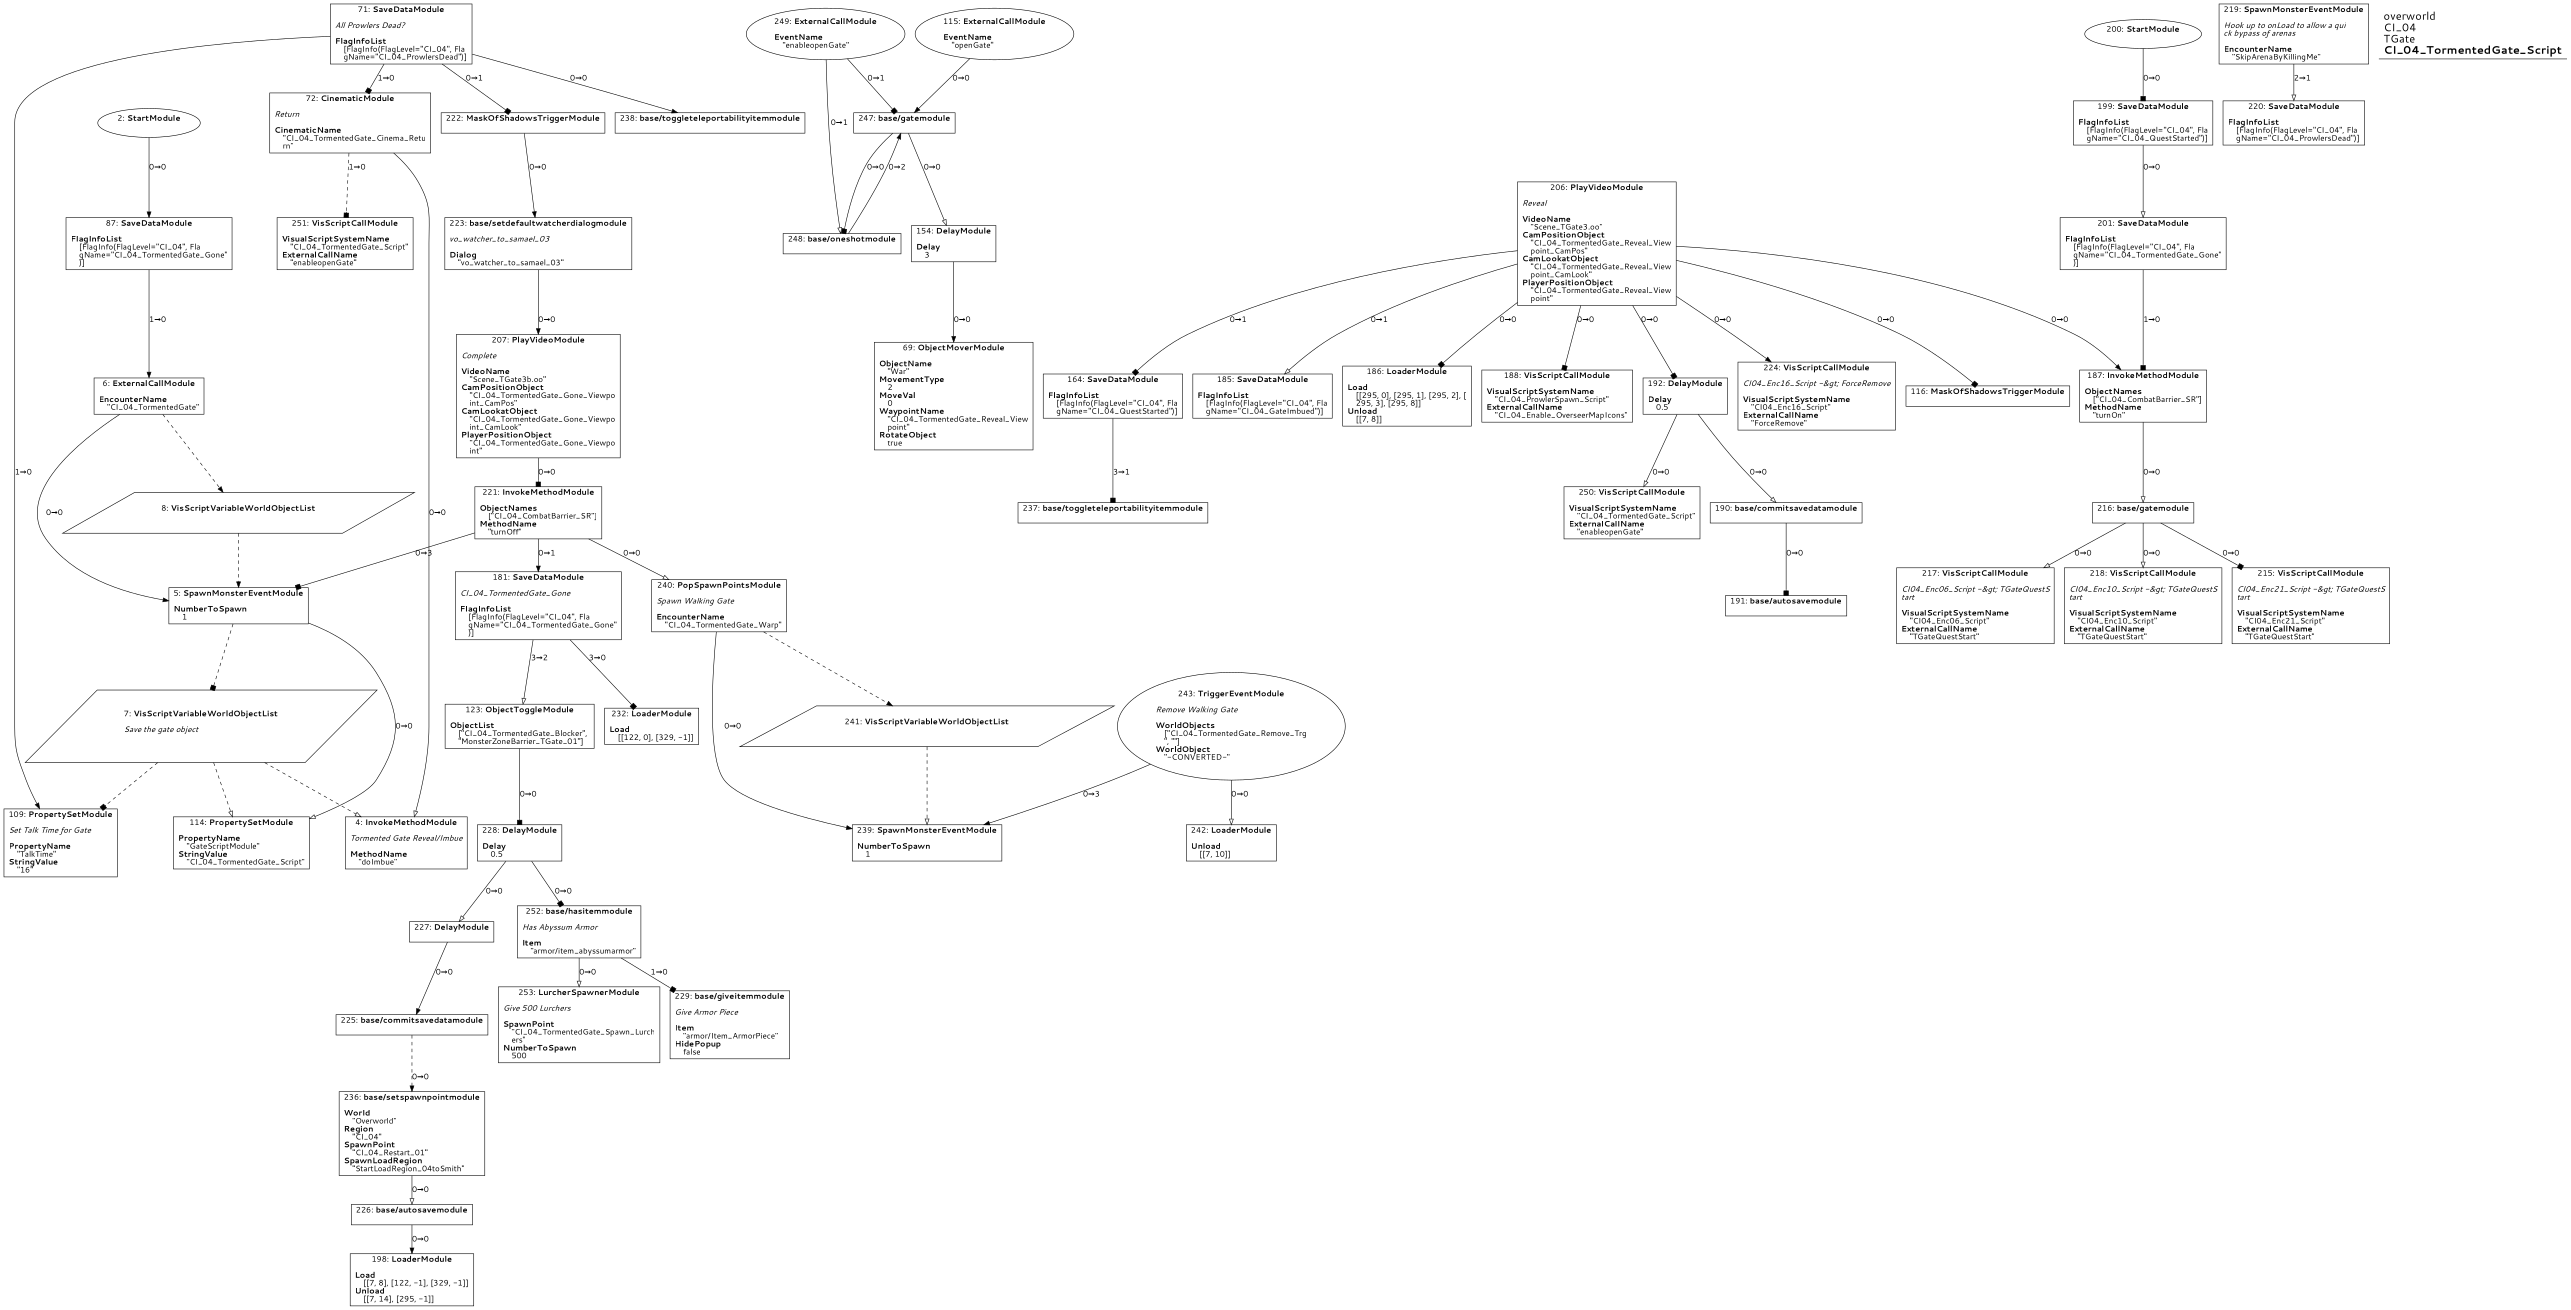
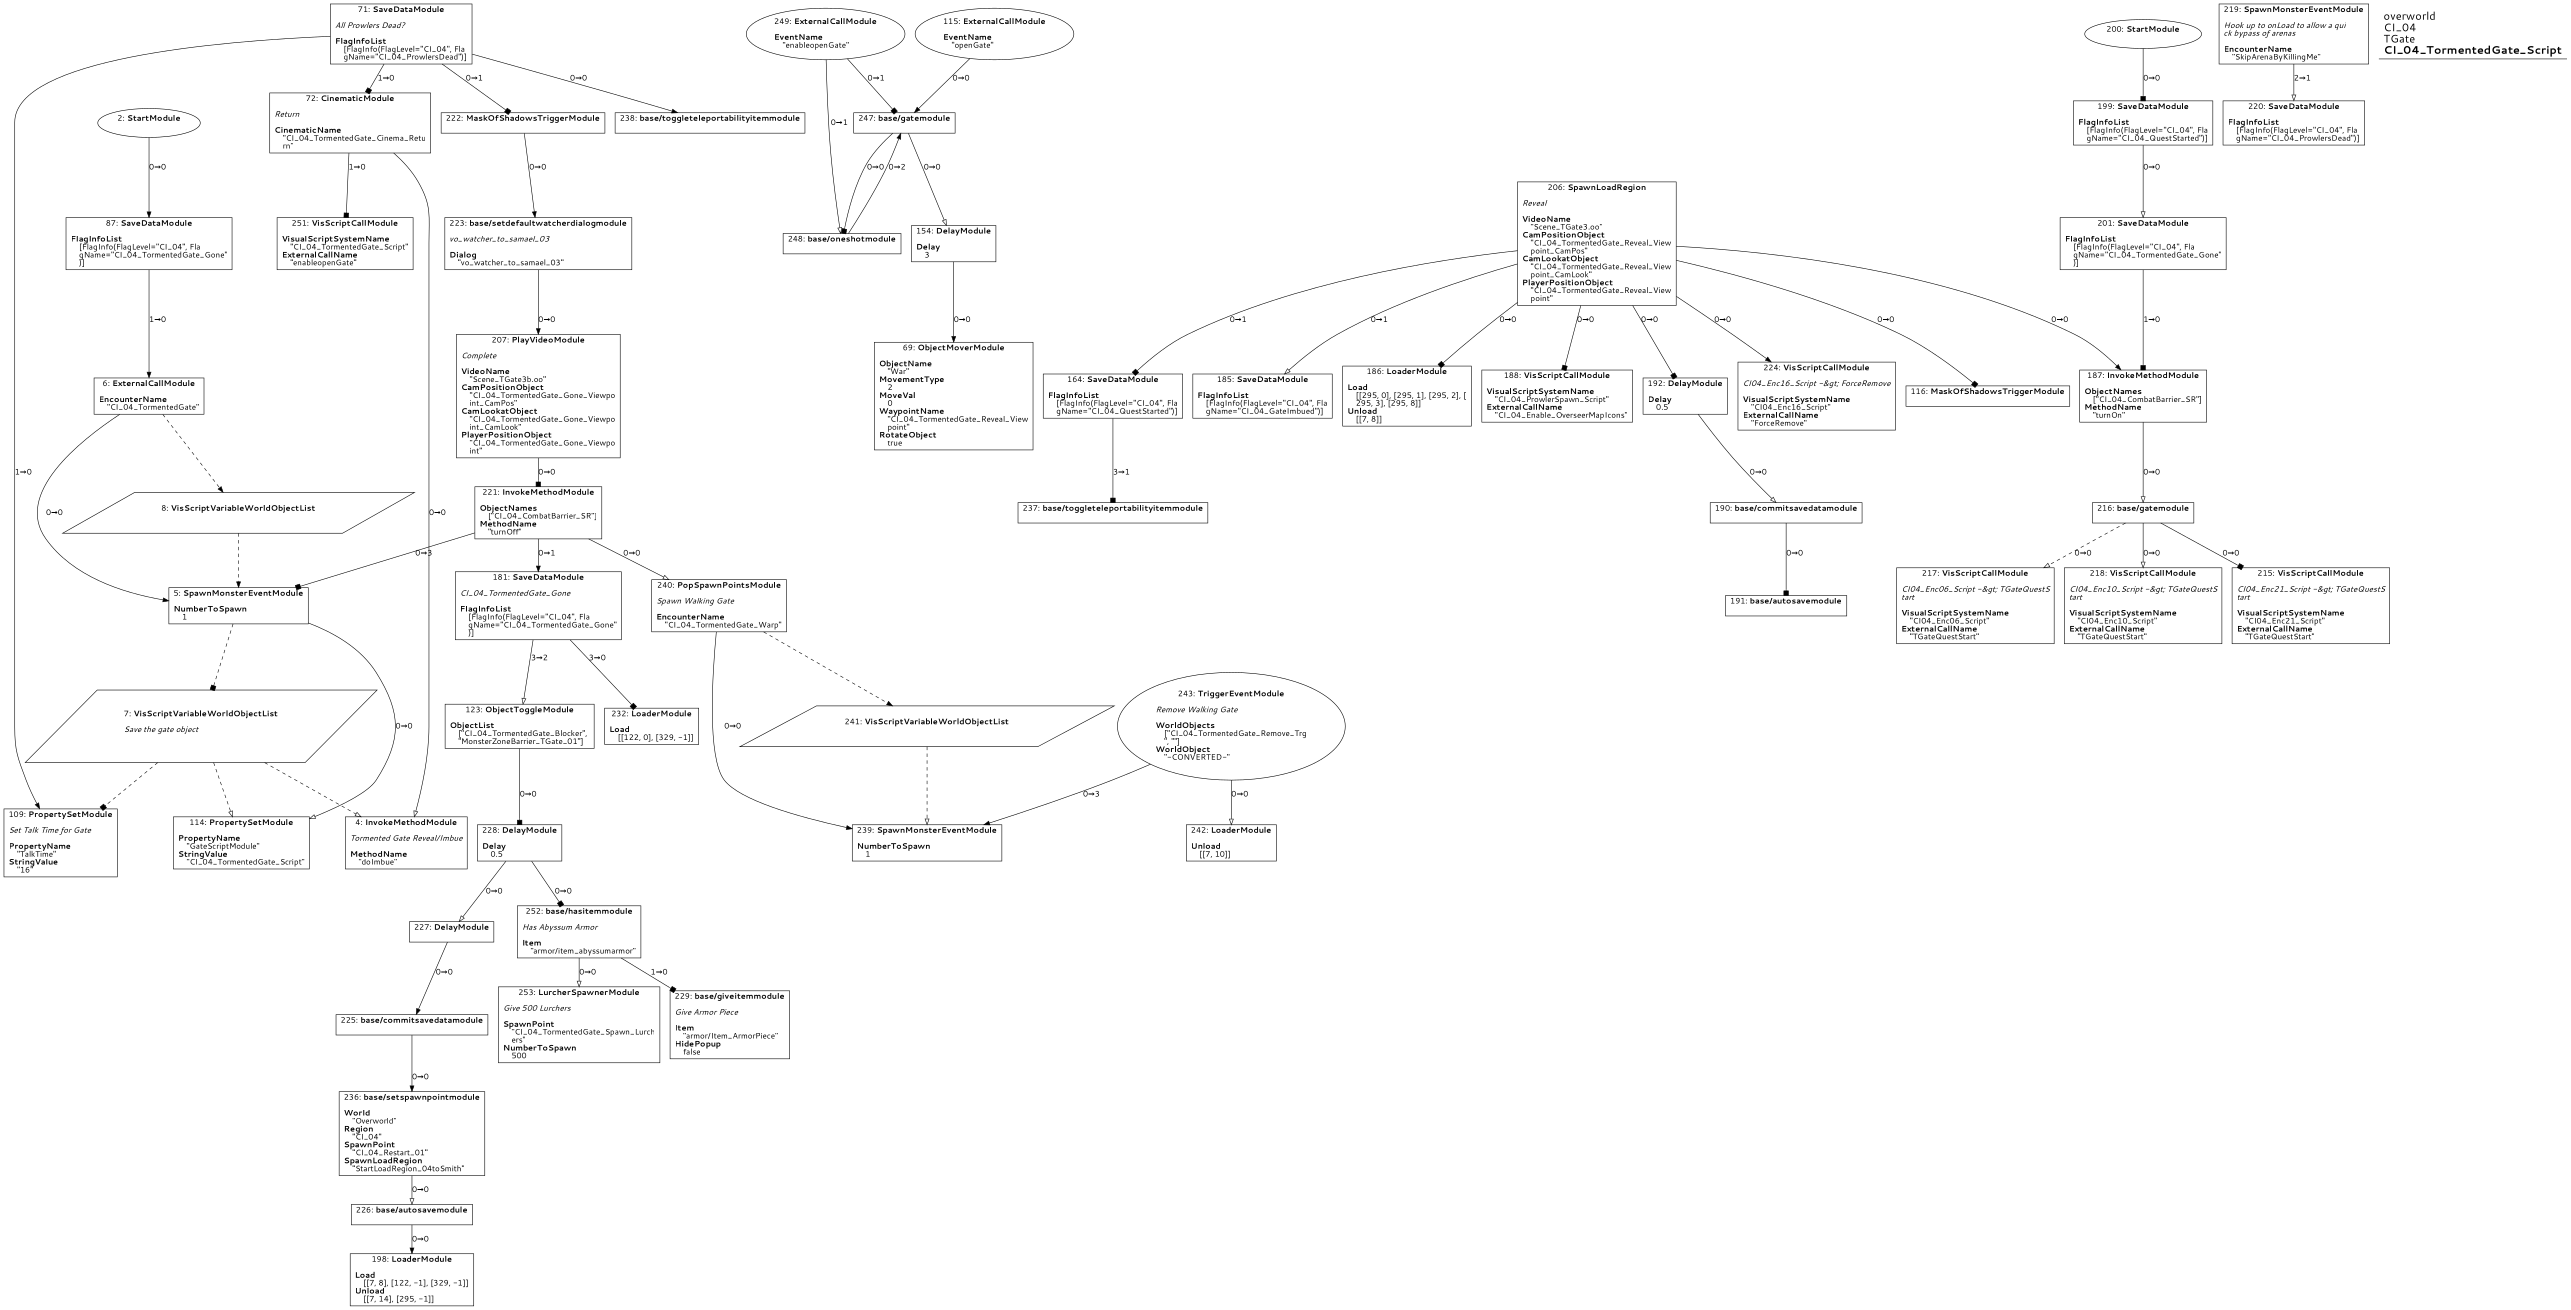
(348, 182) -> (348, 182)
(1607, 188) -> (1607, 188)
(1632, 513) -> none
(2087, 544) -> (2087, 544)
(412, 1060) -> (412, 1060)
